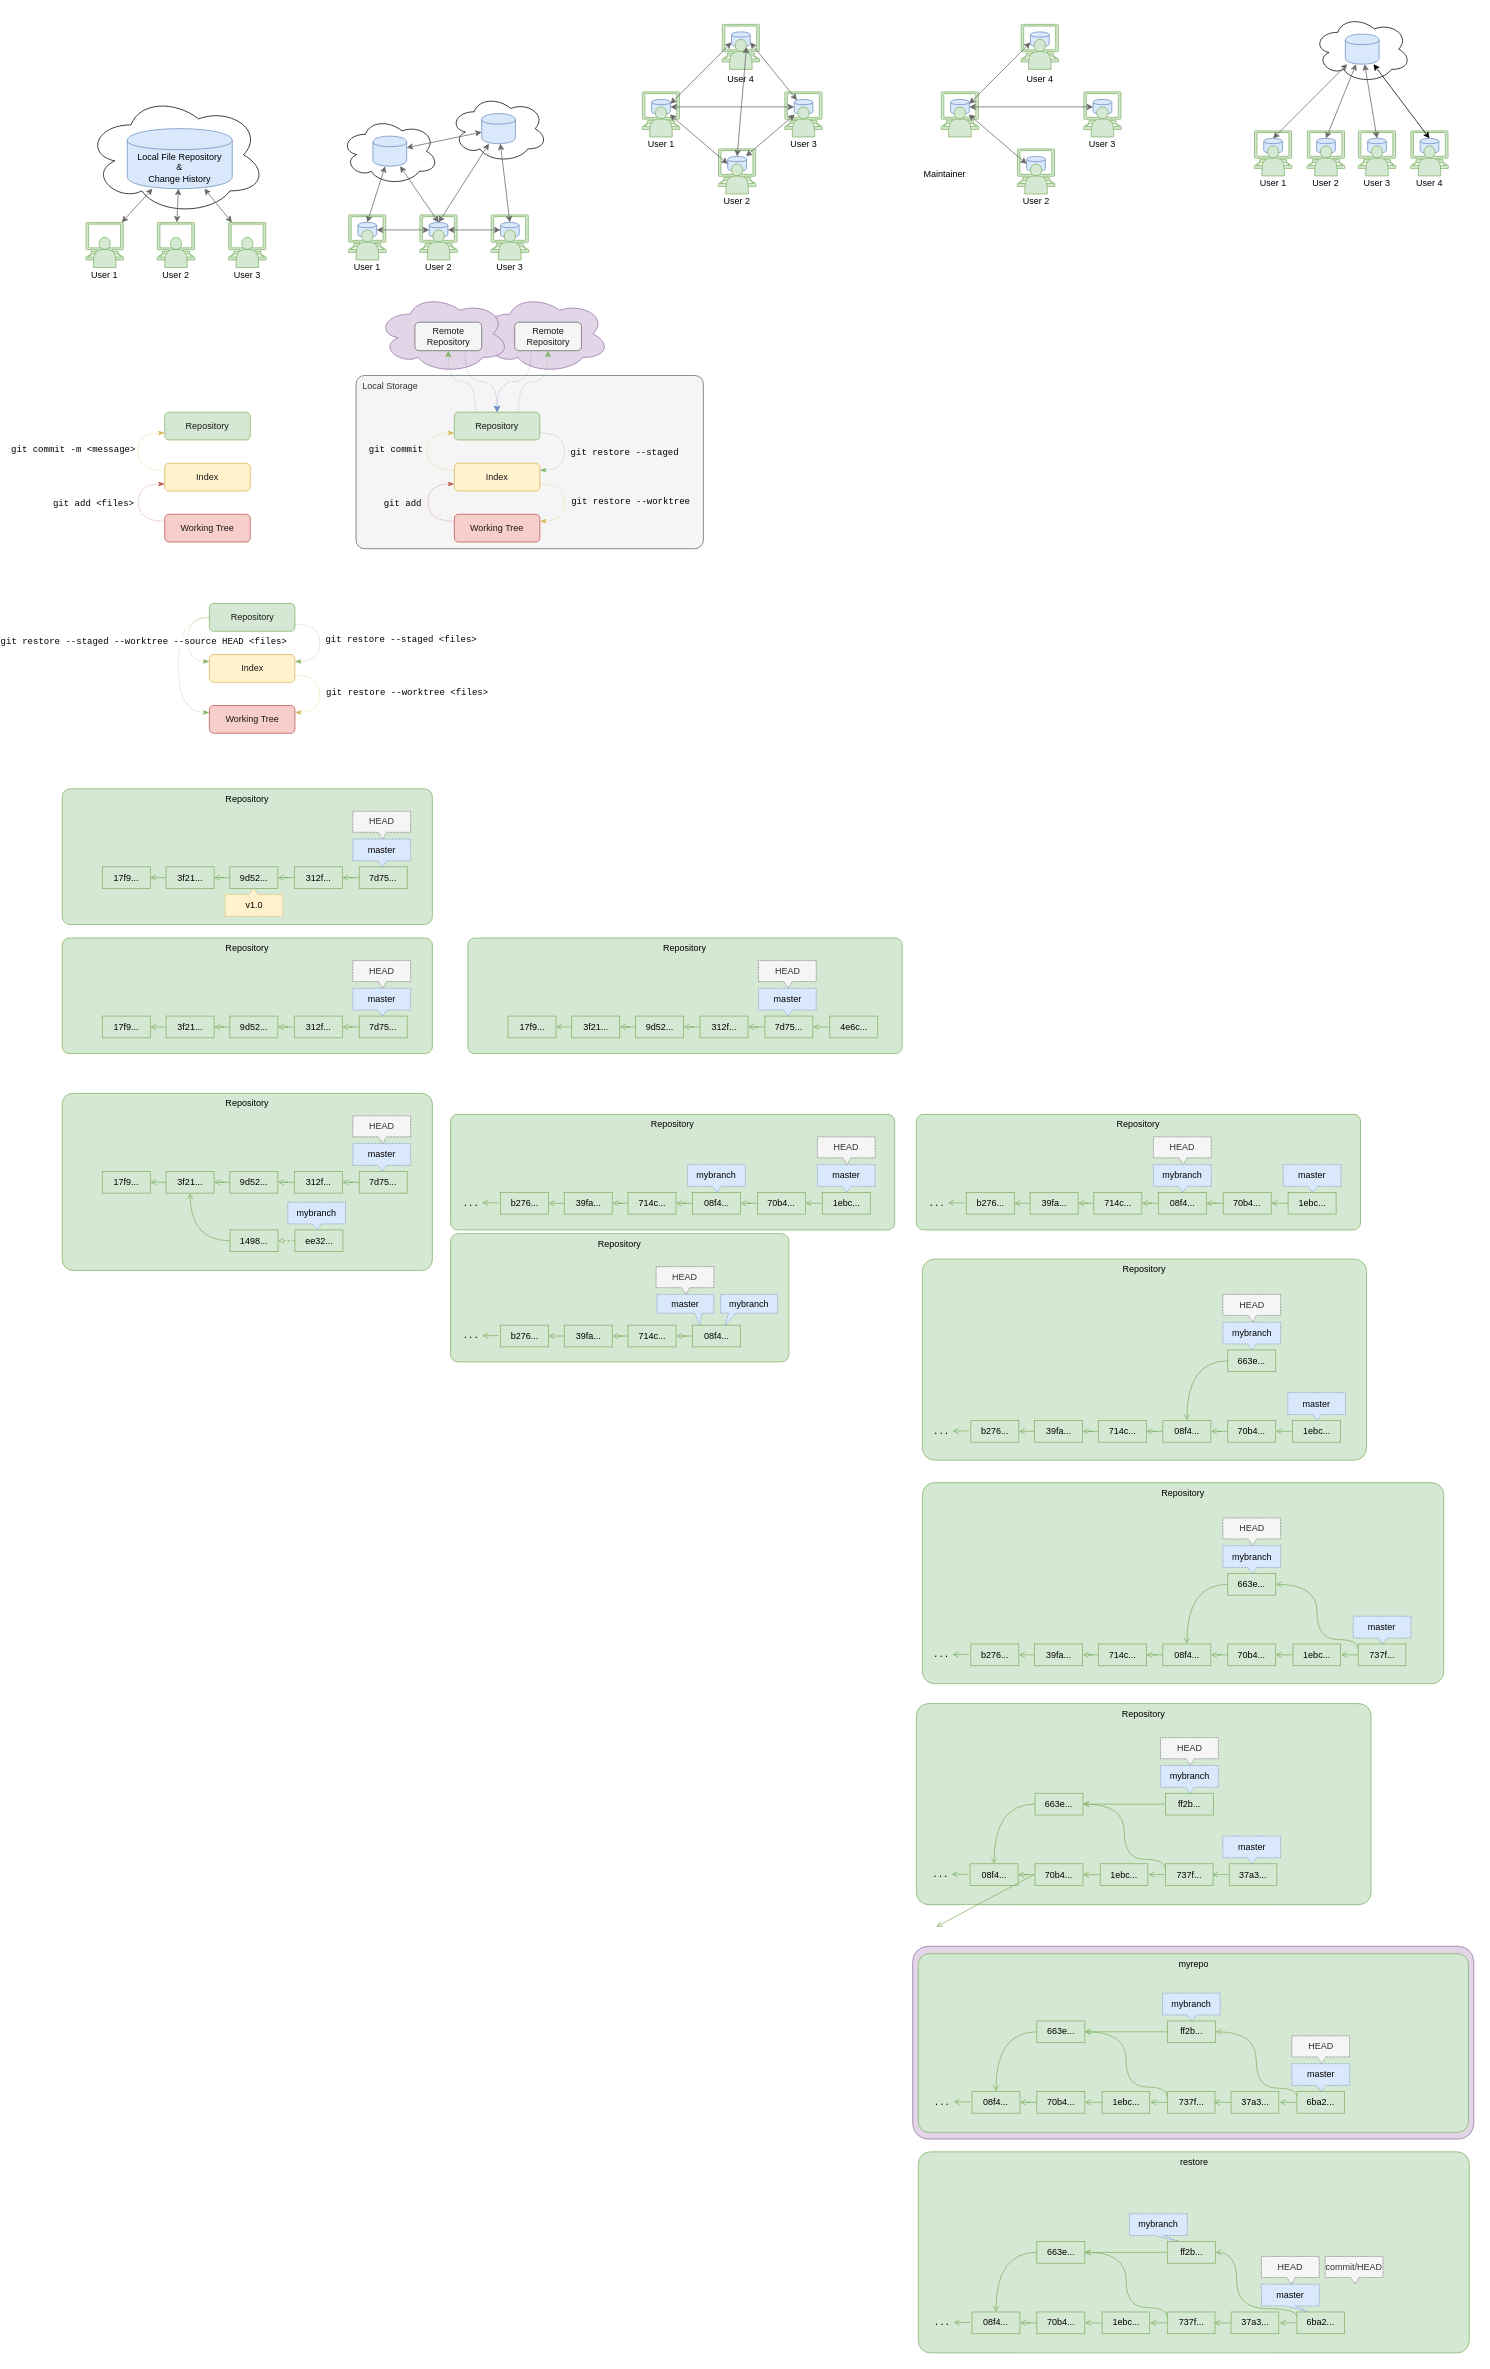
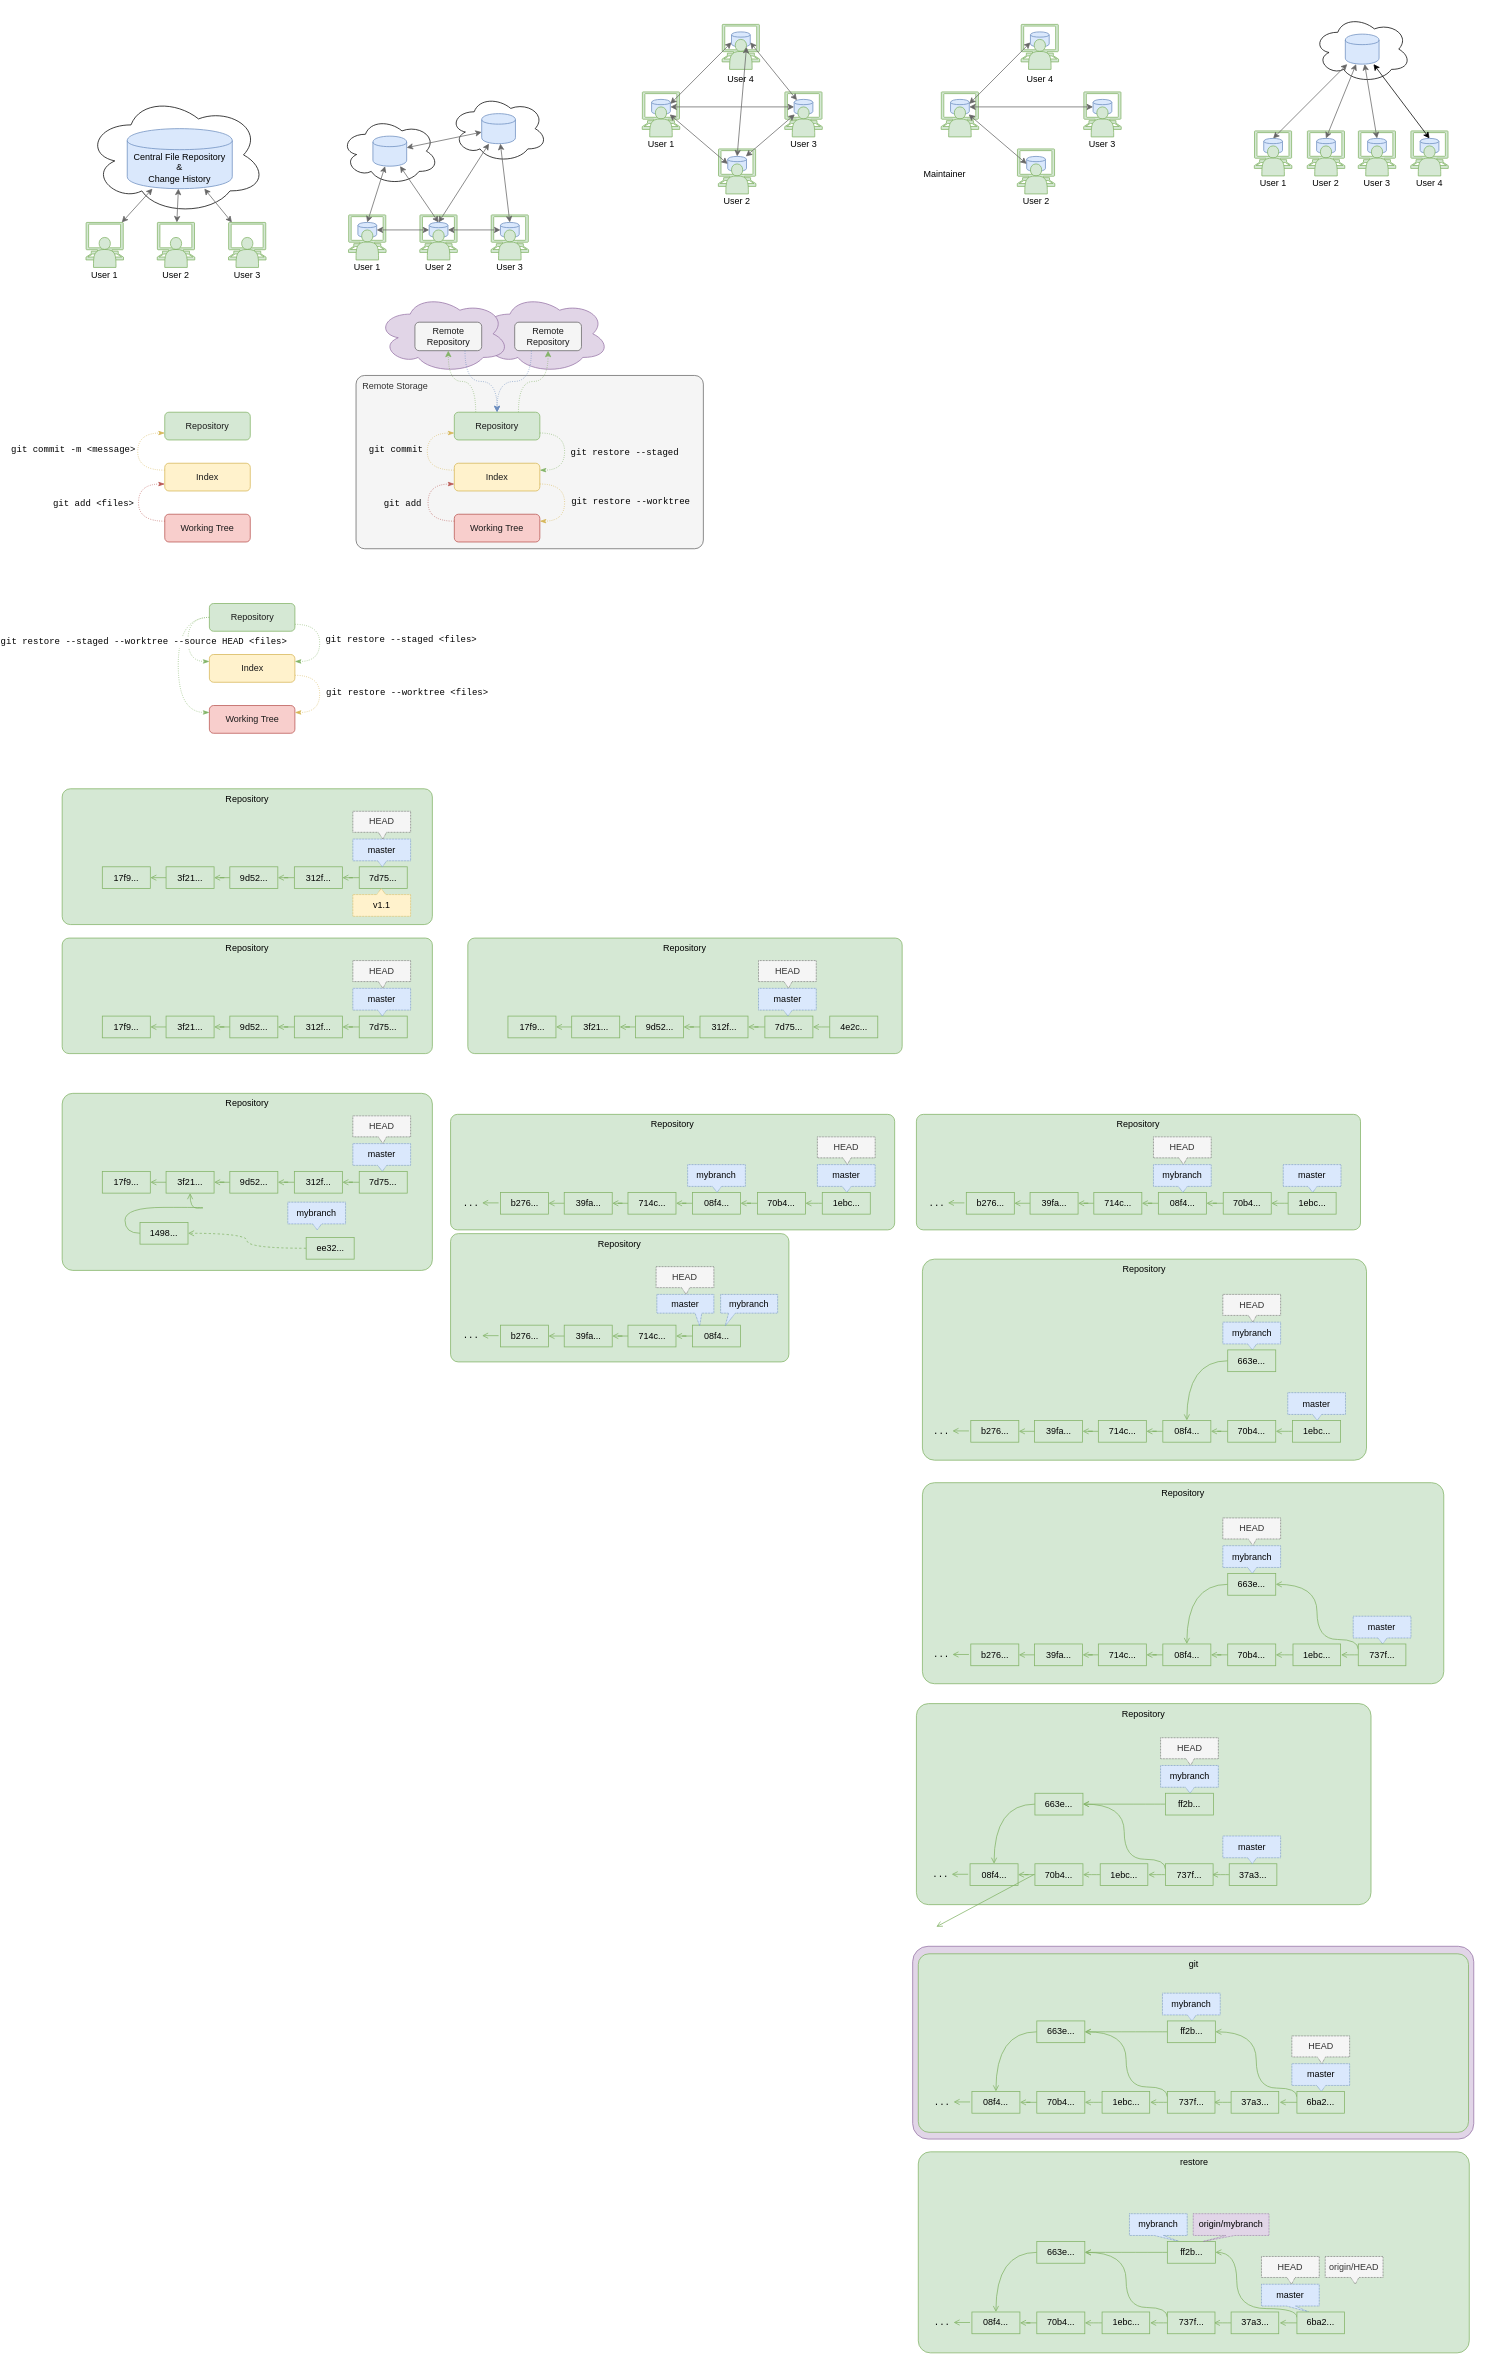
(180, 168) -> (180, 168)
(388, 386) -> (391, 386)
(254, 902) -> none
none -> (382, 902)
(854, 1027) -> (854, 1027)
(254, 1241) -> (164, 1233)
(319, 1241) -> (330, 1248)
(1194, 1964) -> (1194, 1964)
none -> (1231, 2227)
(1354, 2267) -> (1354, 2267)
